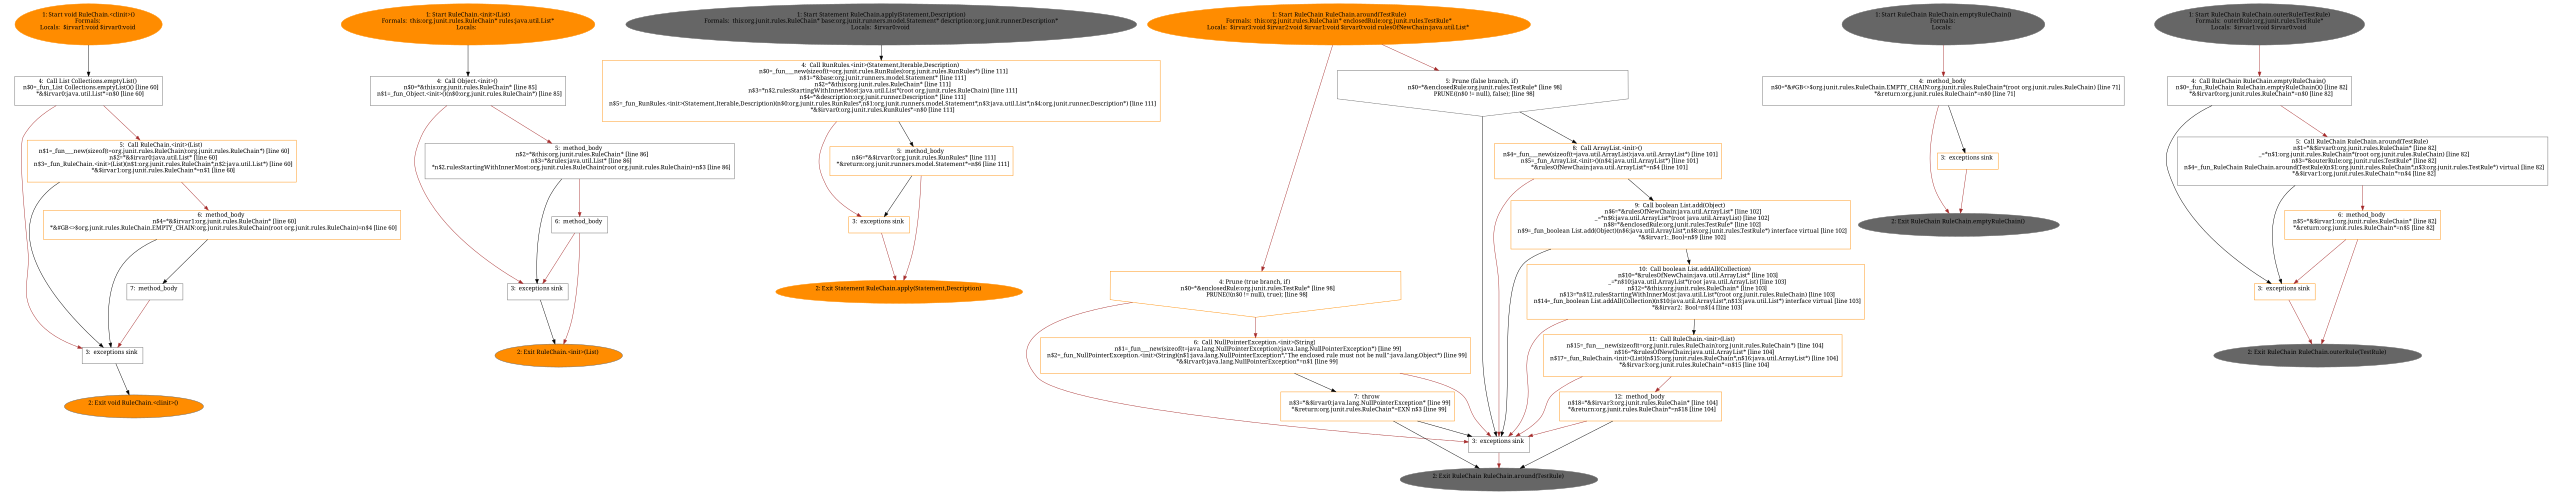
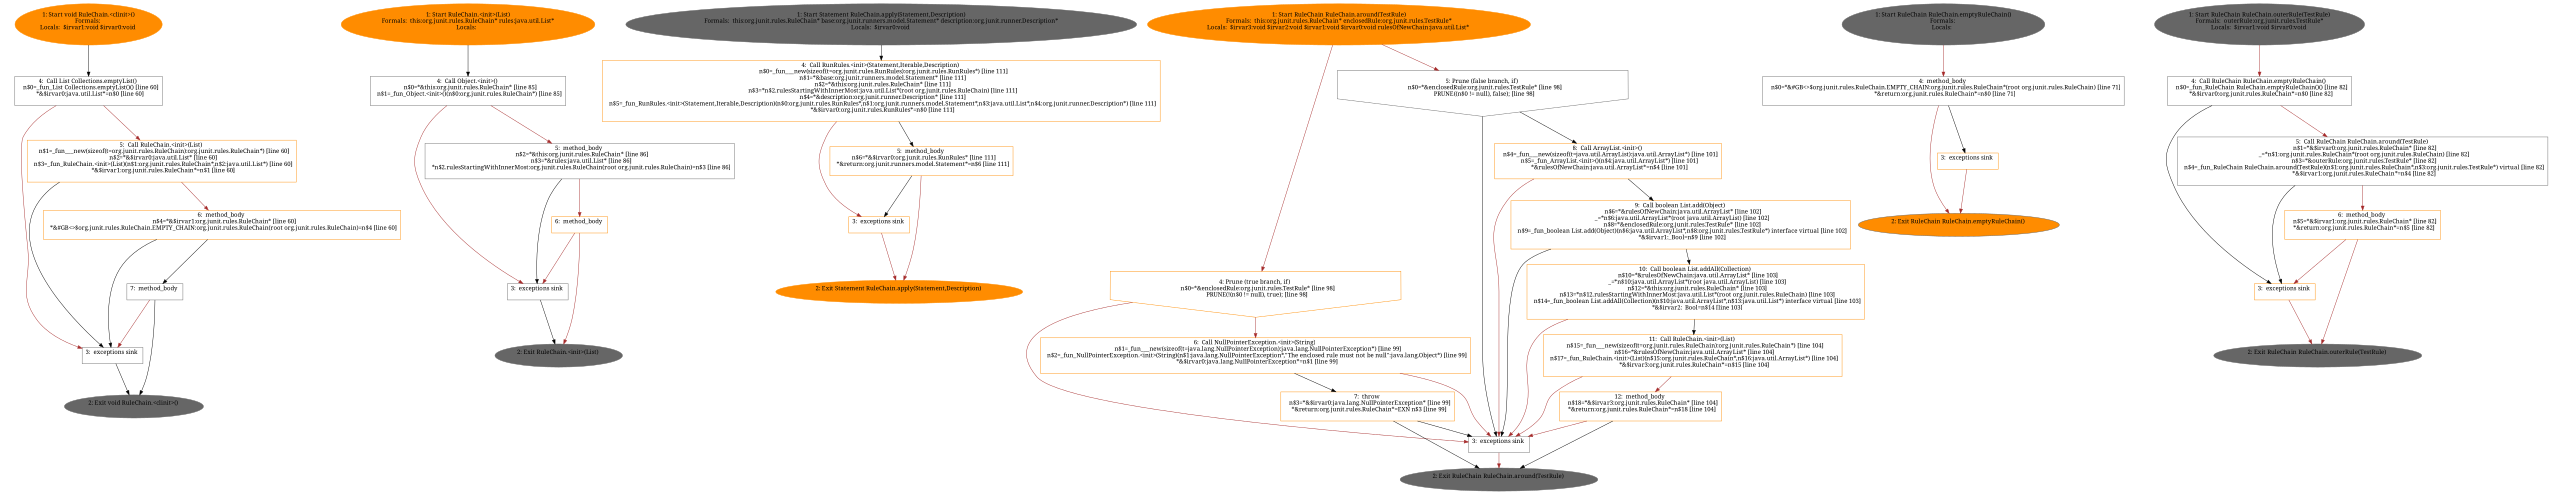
(580, 225) -> (580, 225)
(1959, 225) -> (1959, 225)
none -> (152, 346)
(559, 356) -> (559, 356)
(134, 406) -> (134, 406)
